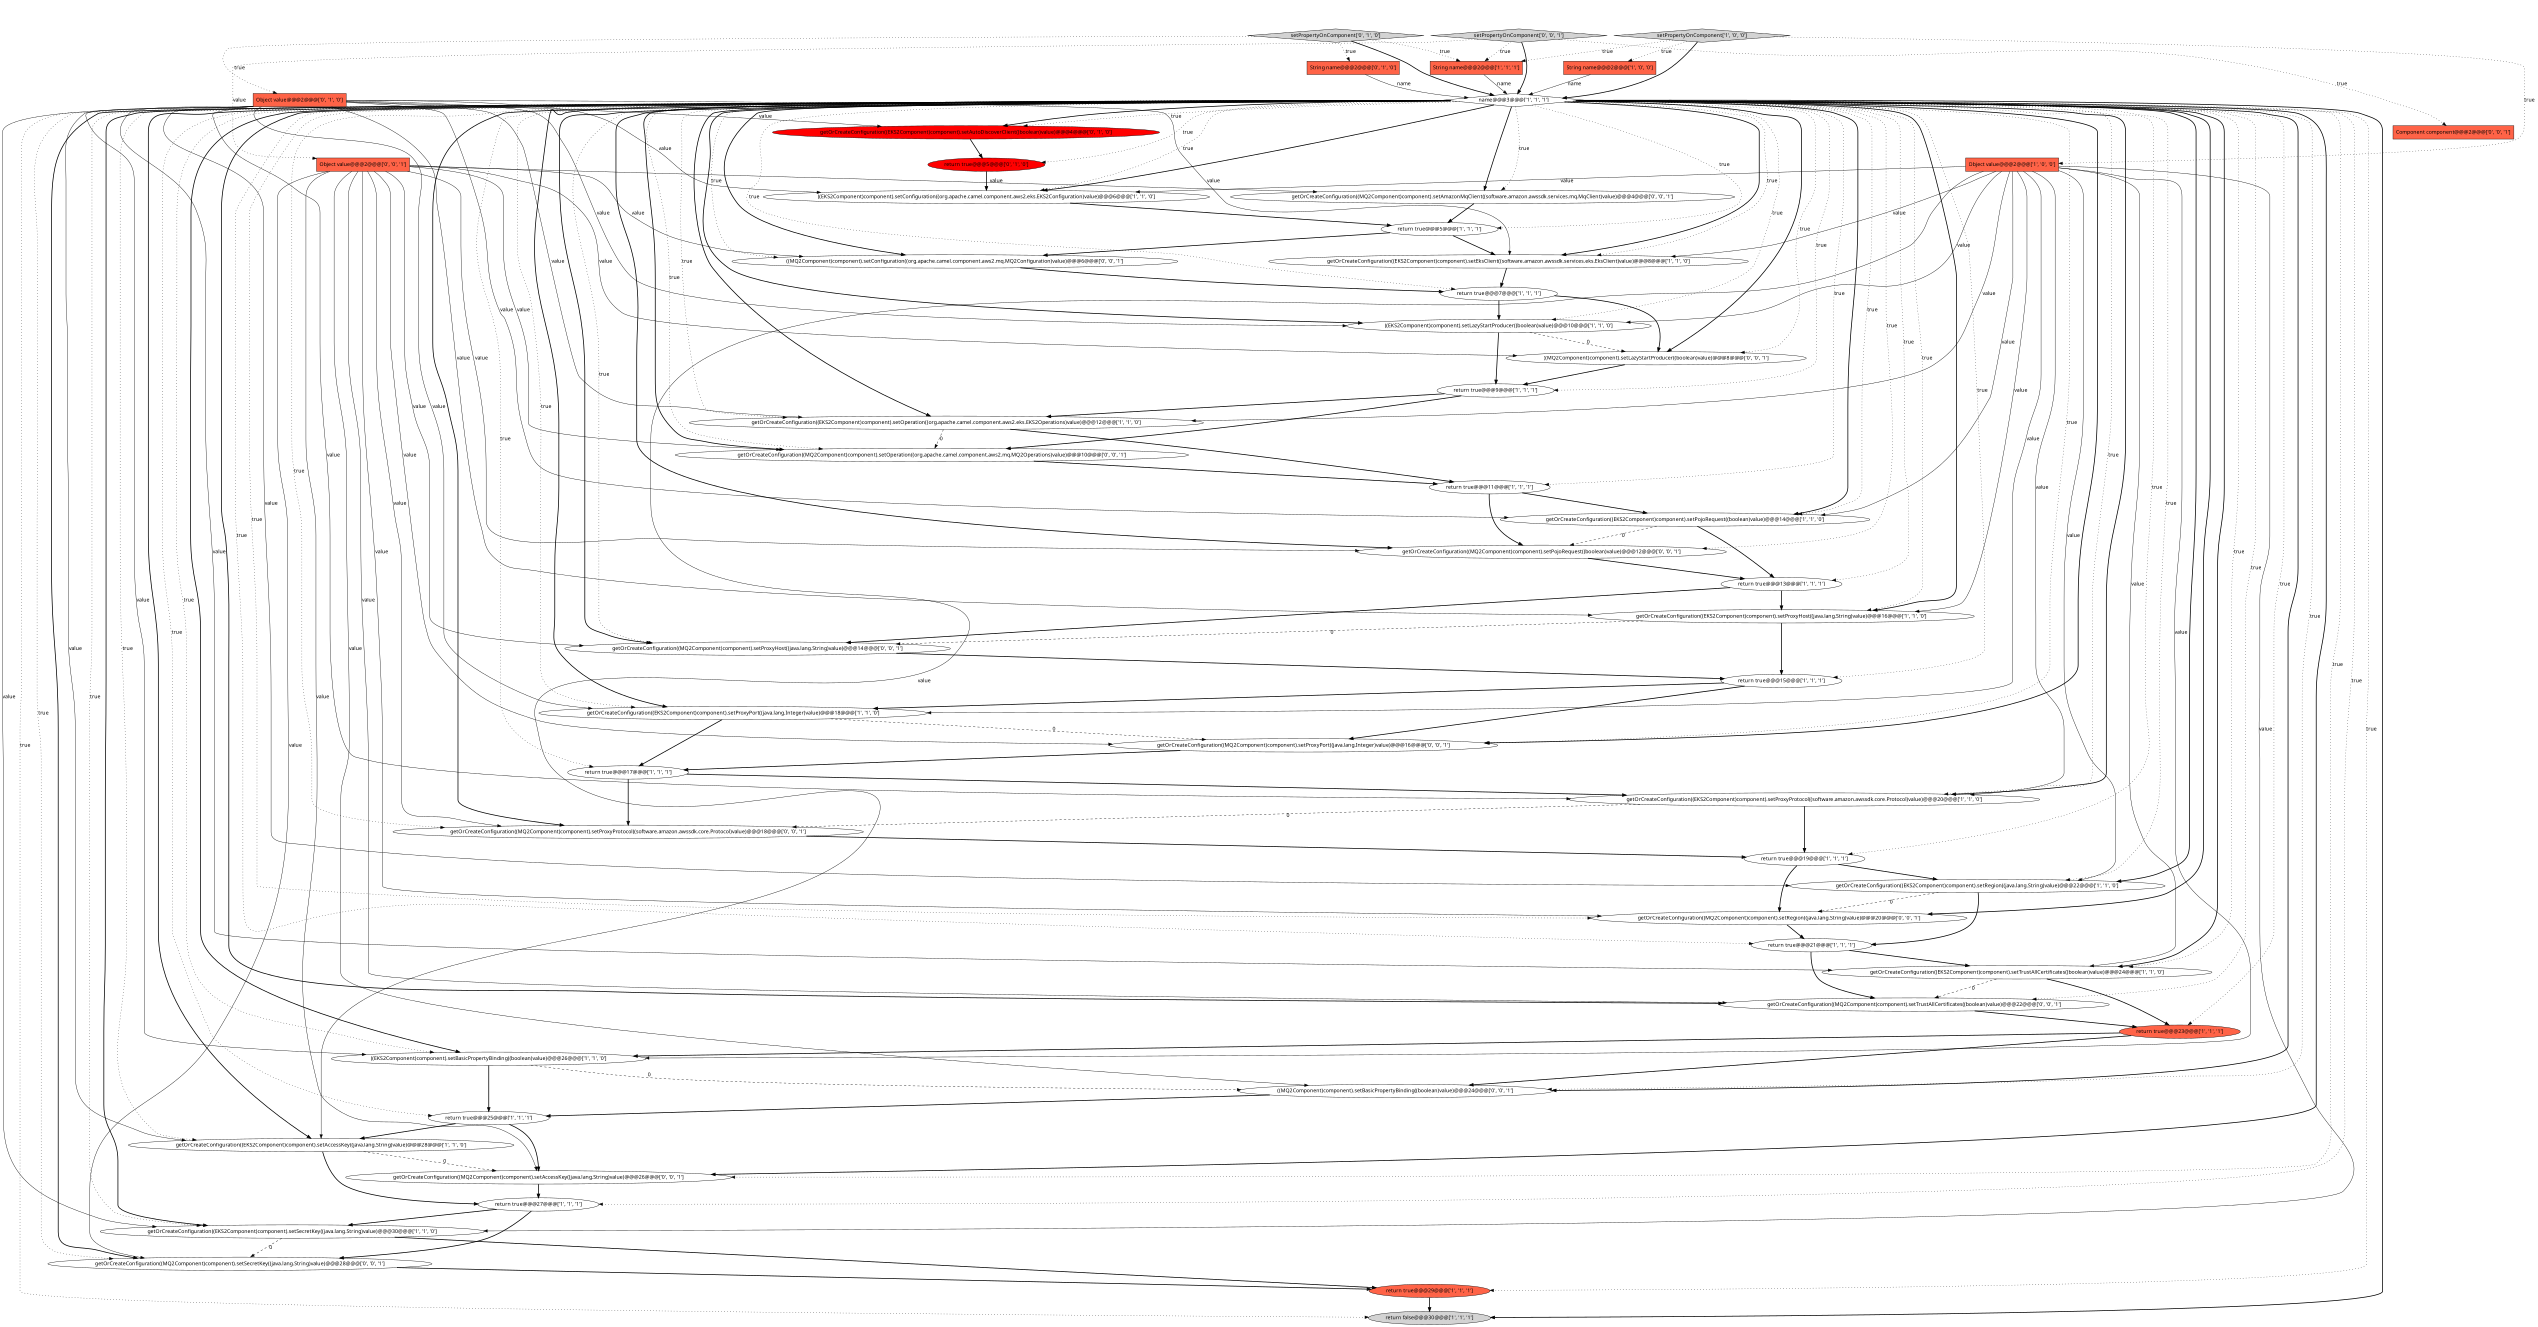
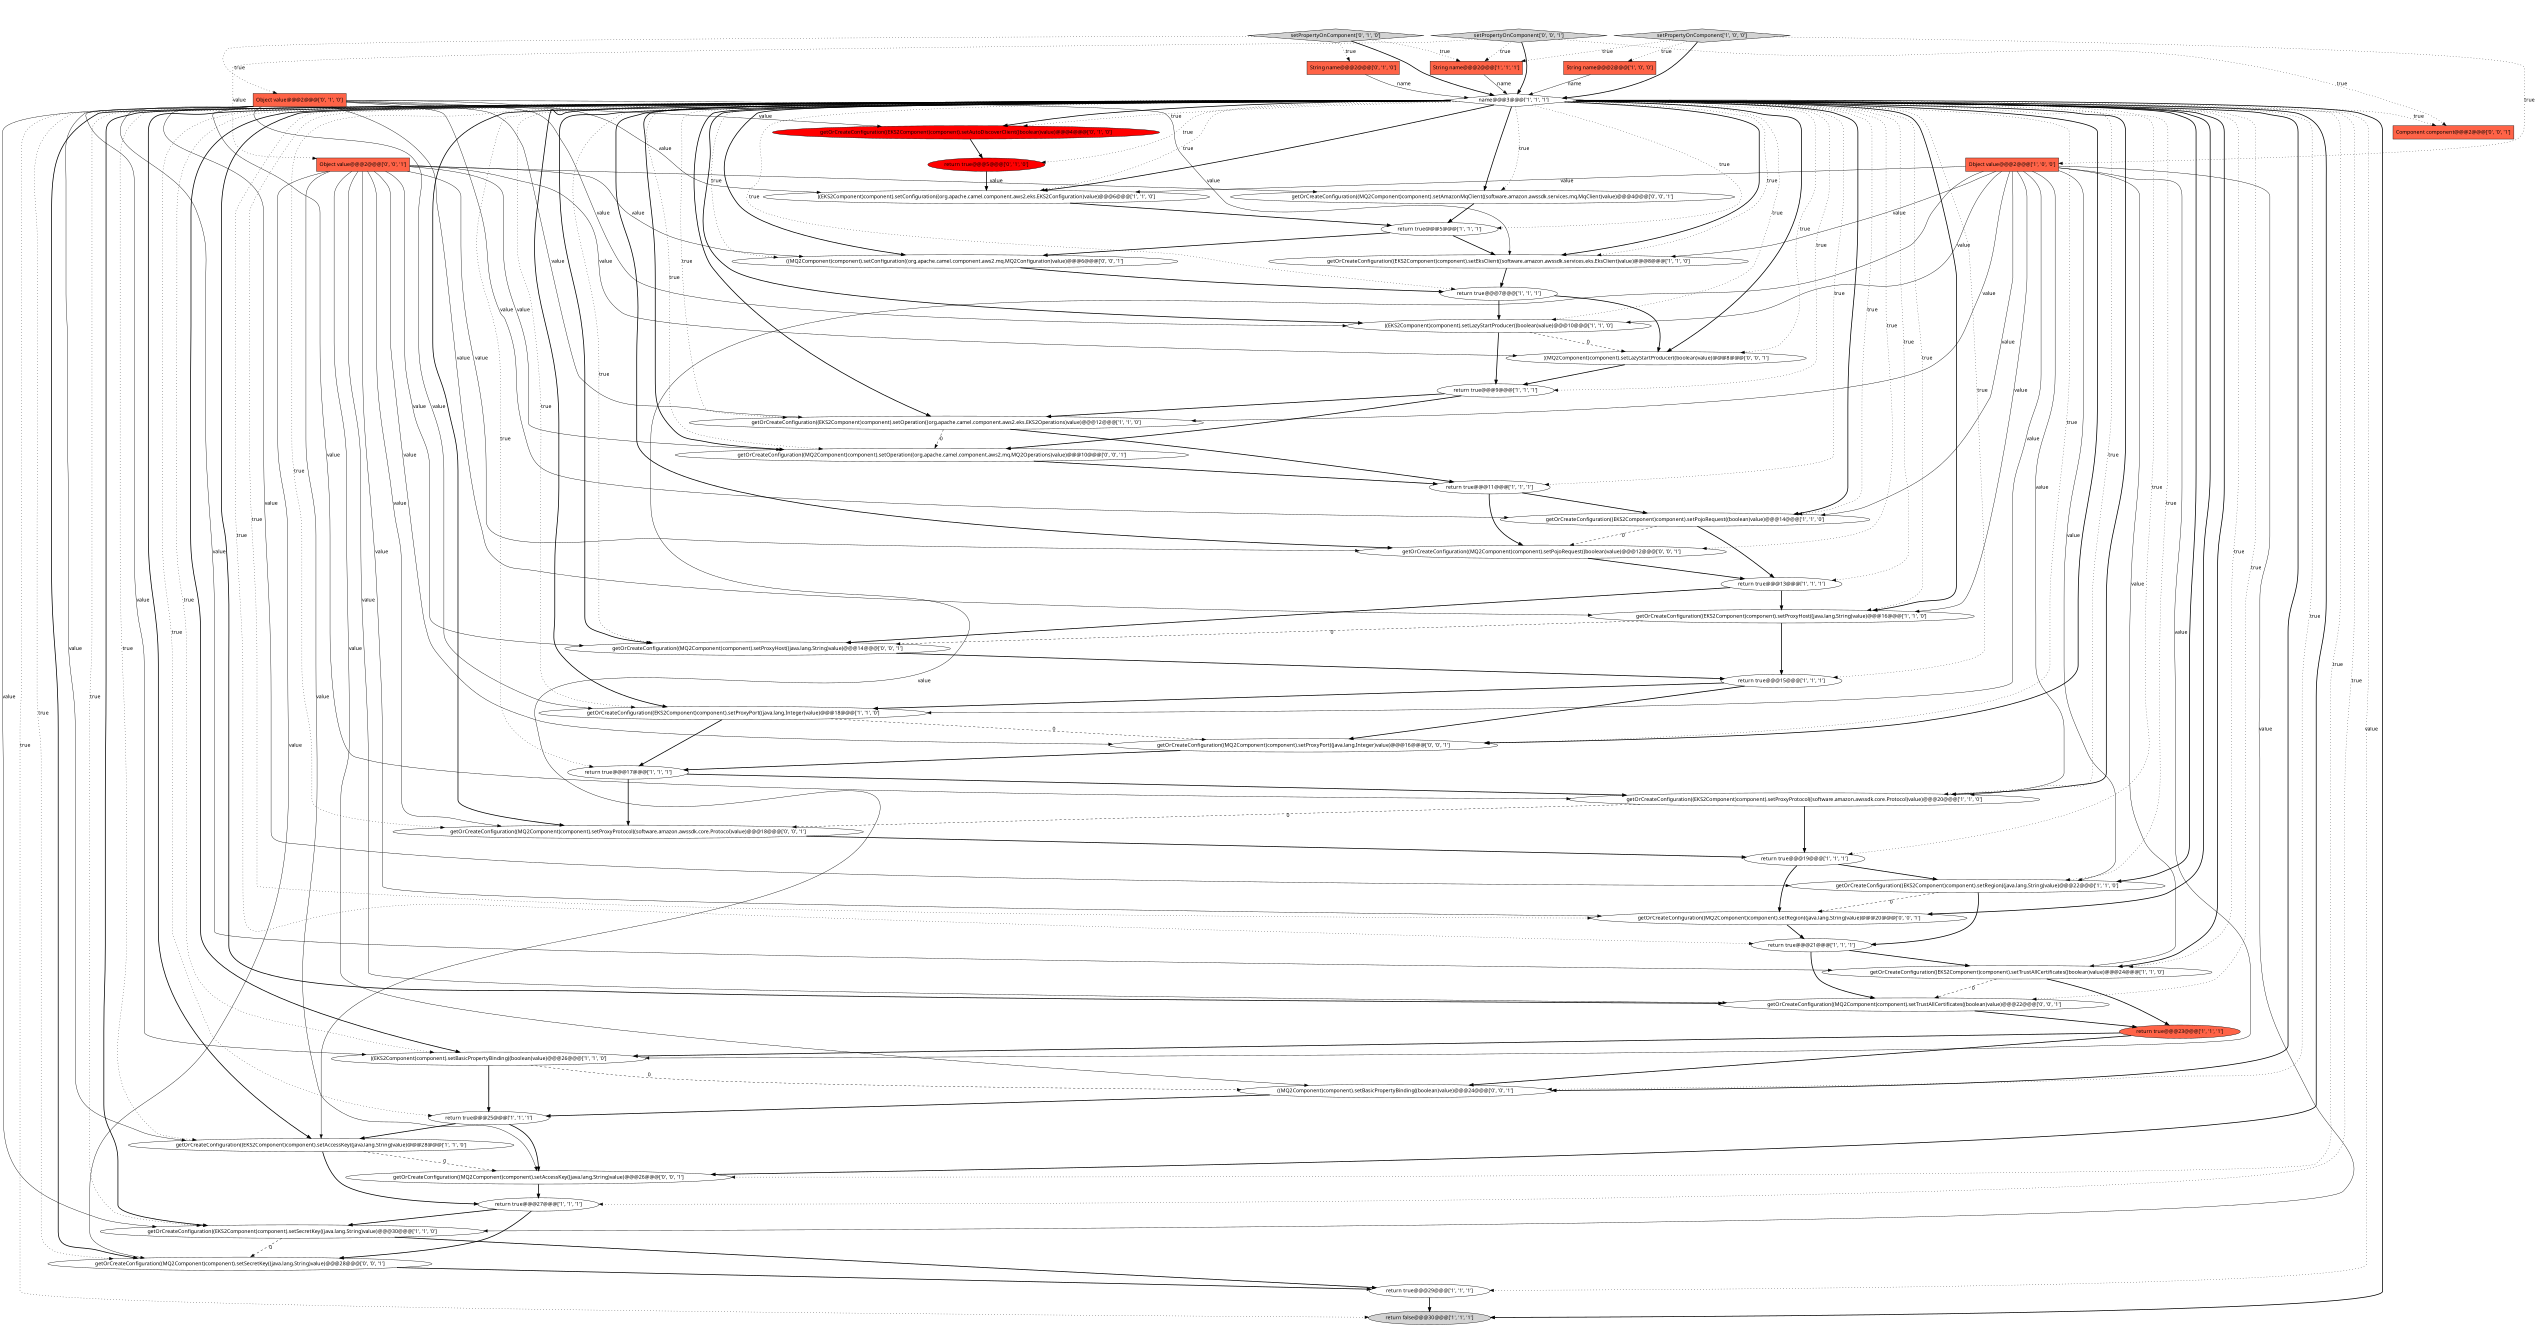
(2284, 236) -> (2007, 103)
(2372, 729) -> (2372, 729)
(1430, 1291) -> (1430, 1291)
